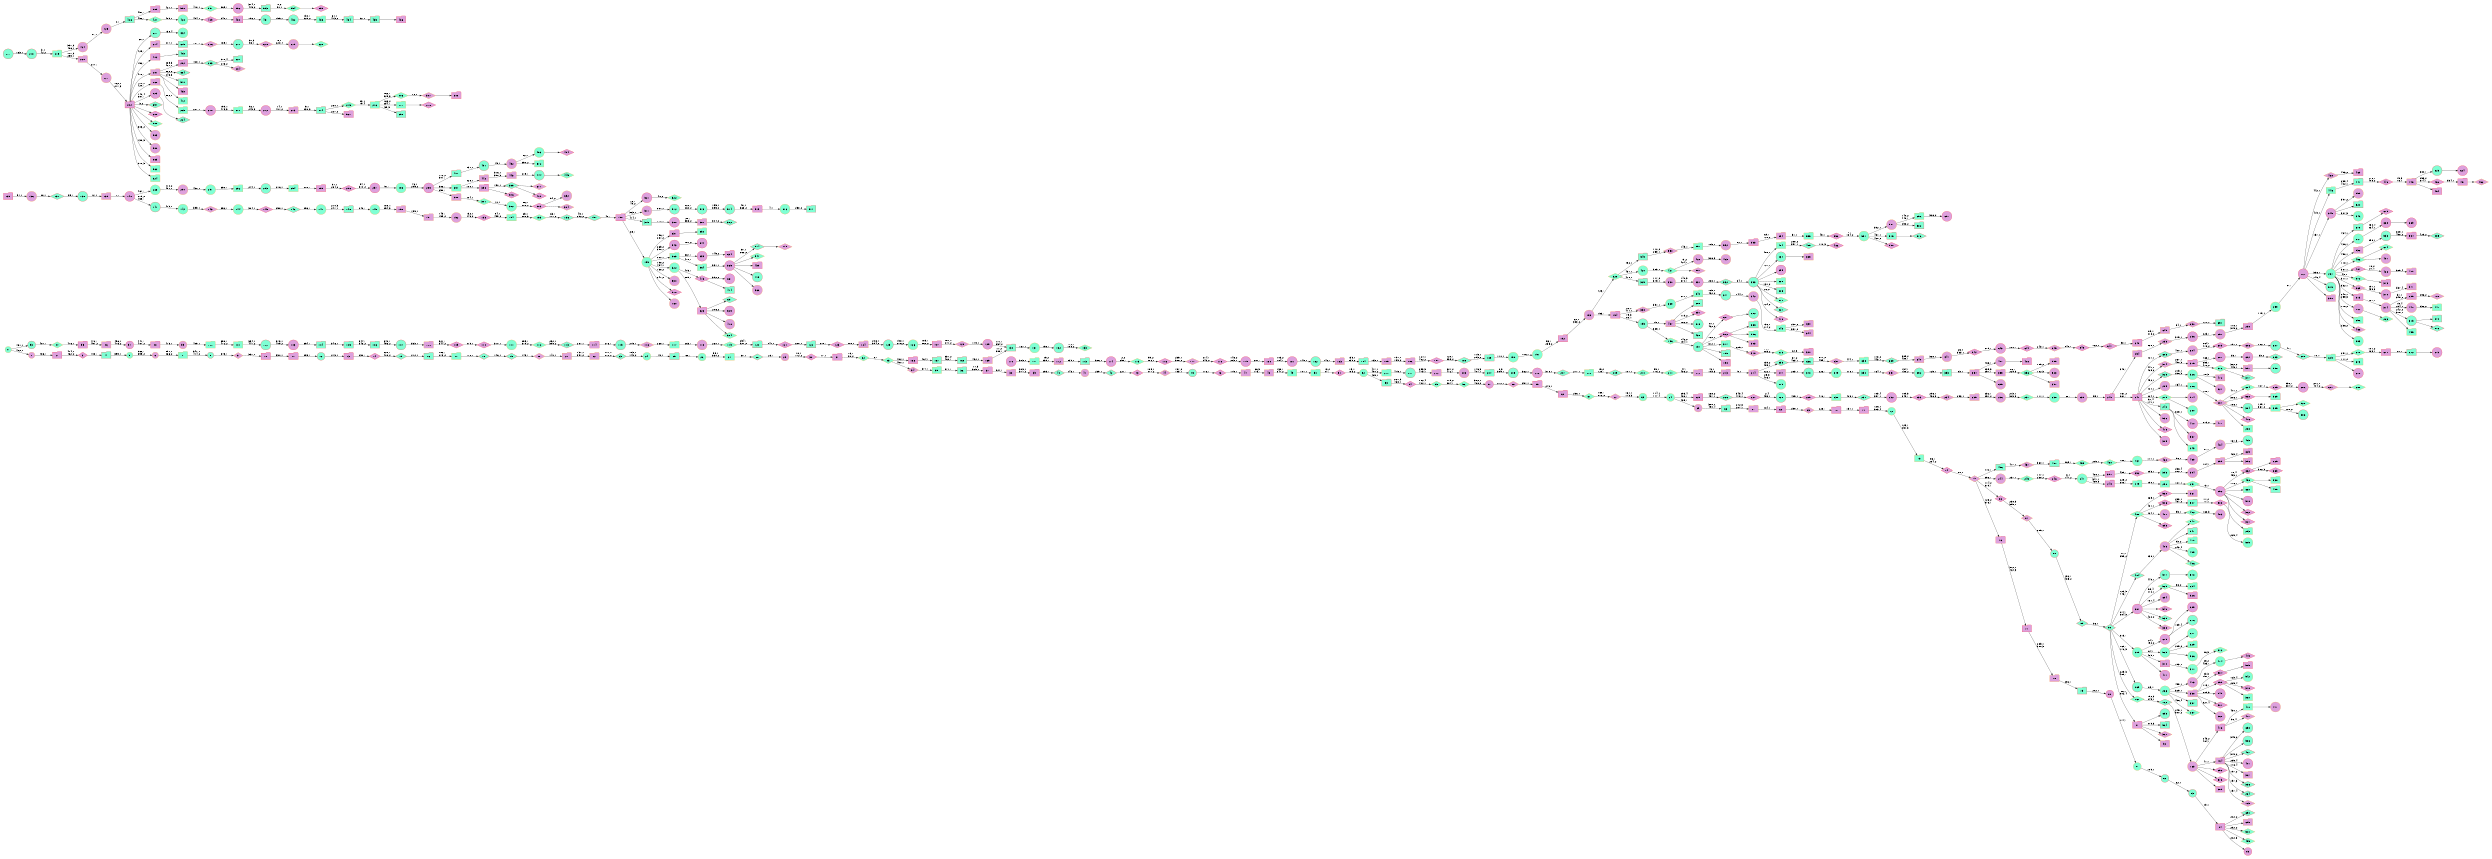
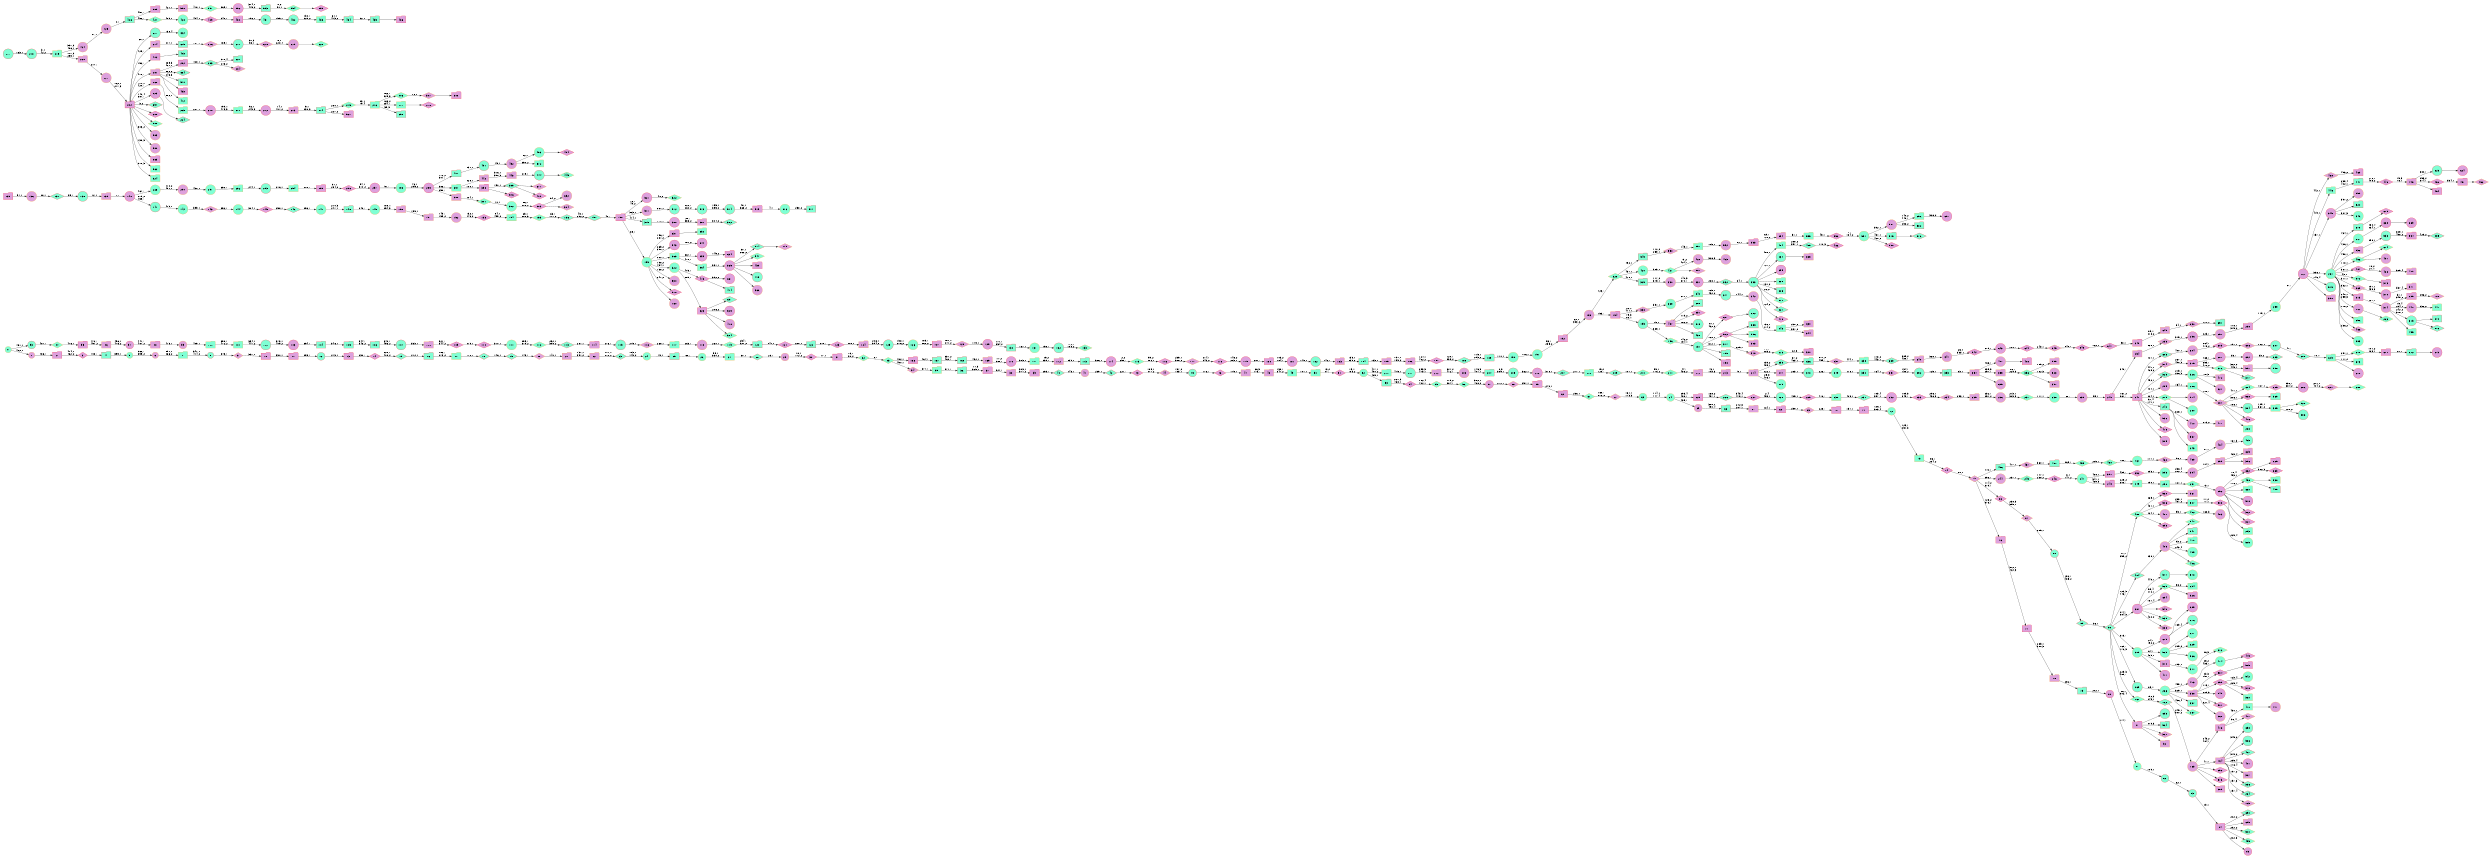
(999, 355) -> (998, 363)
